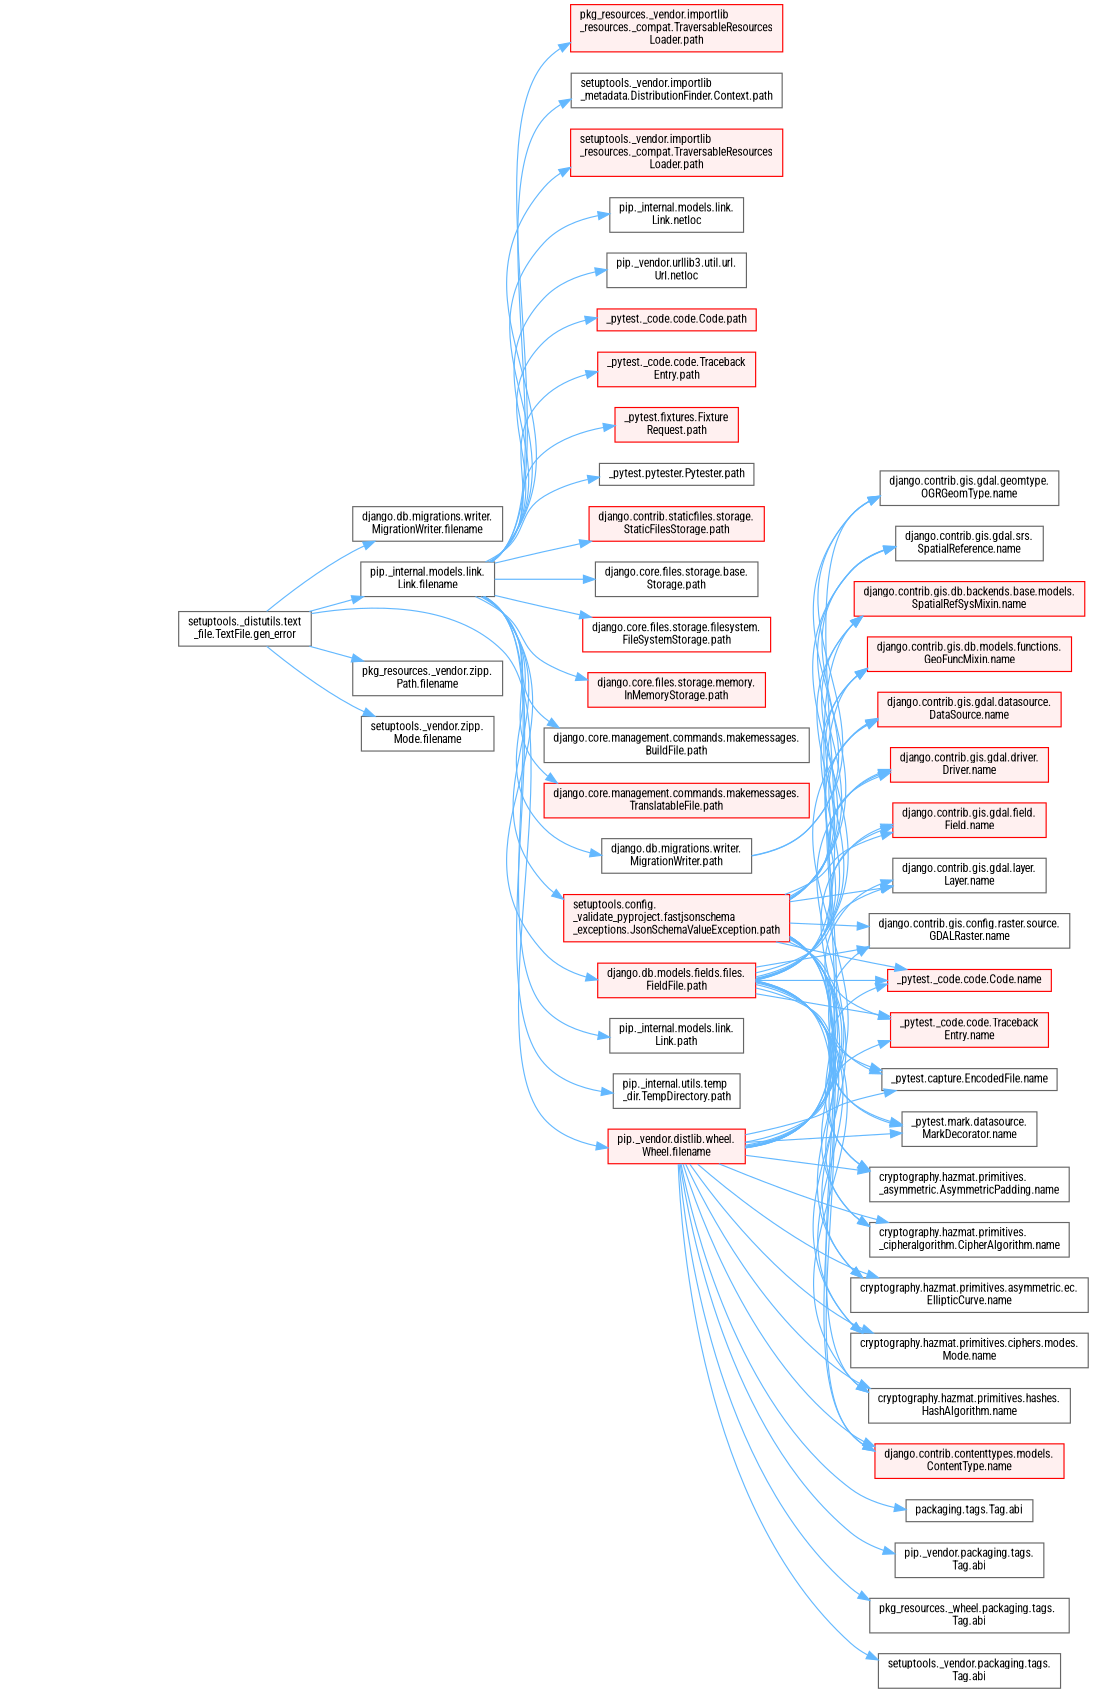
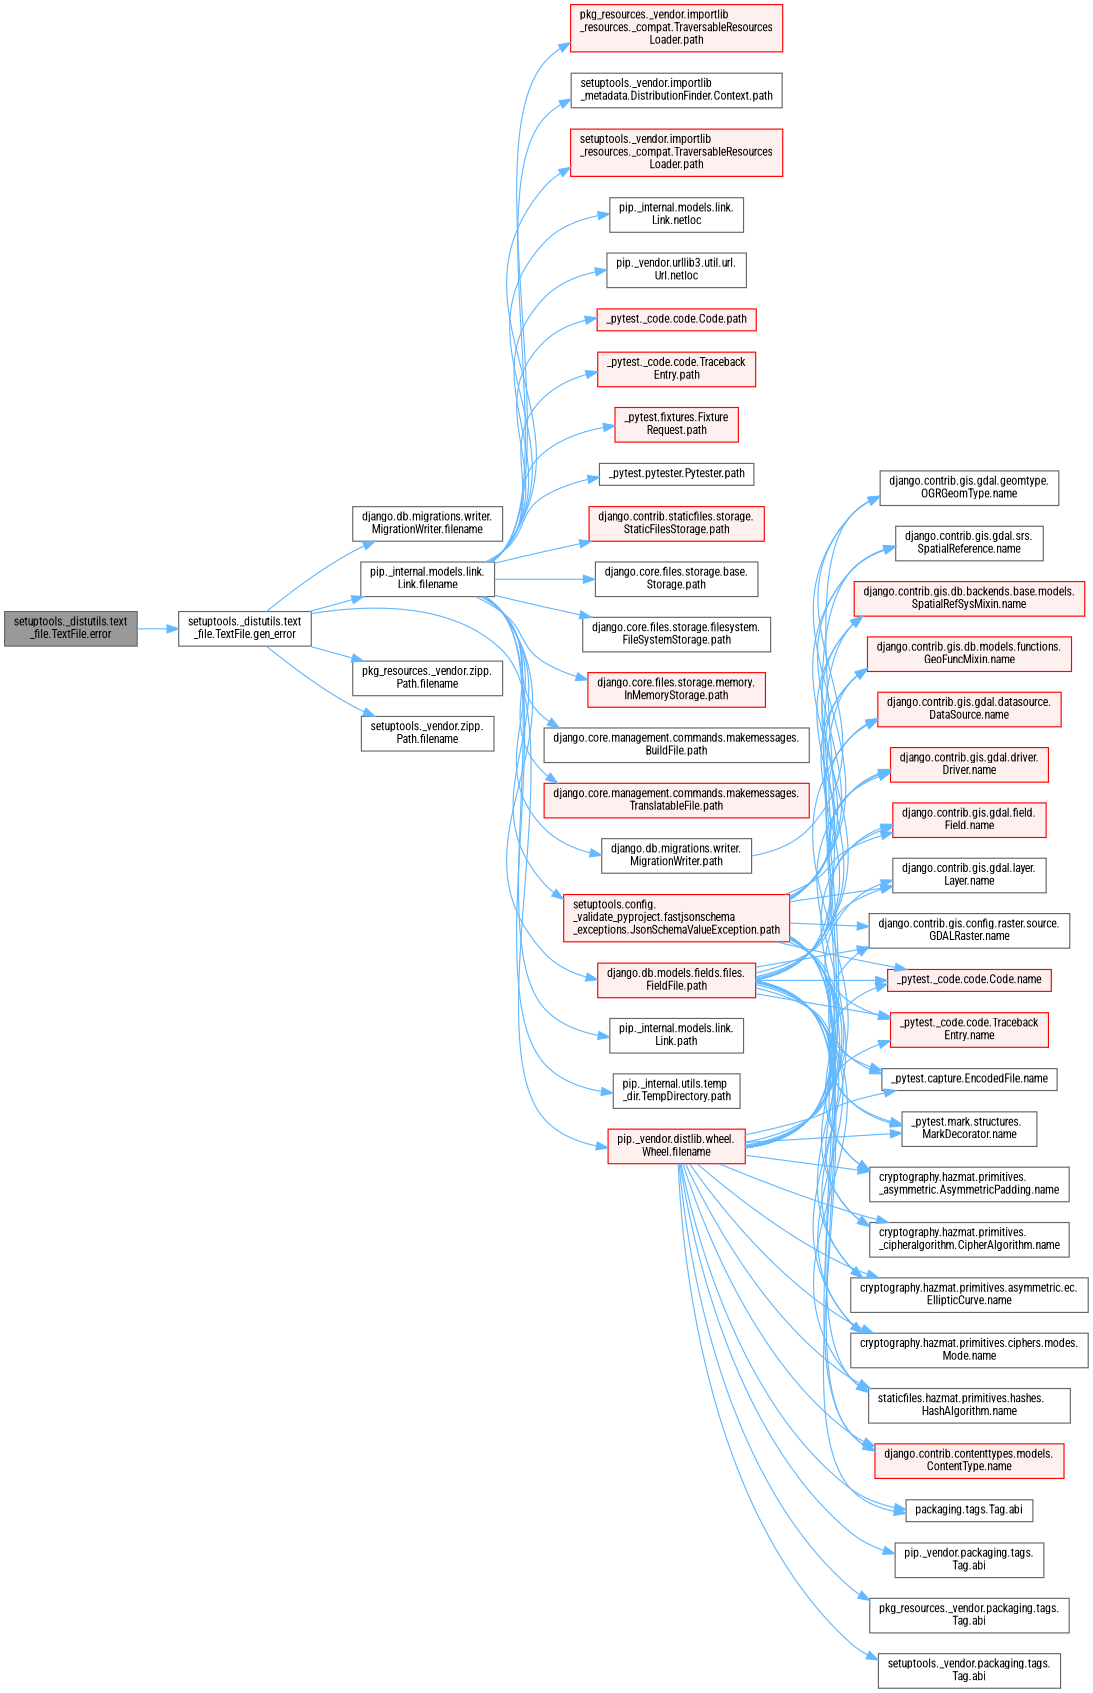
none -> (71, 629)
(677, 635) -> (677, 635)
(833, 712) -> (832, 861)
(428, 734) -> (428, 734)
(833, 865) -> (824, 1393)
(969, 1129) -> (969, 1129)
(969, 1406) -> (969, 1406)
(969, 1616) -> (969, 1616)
